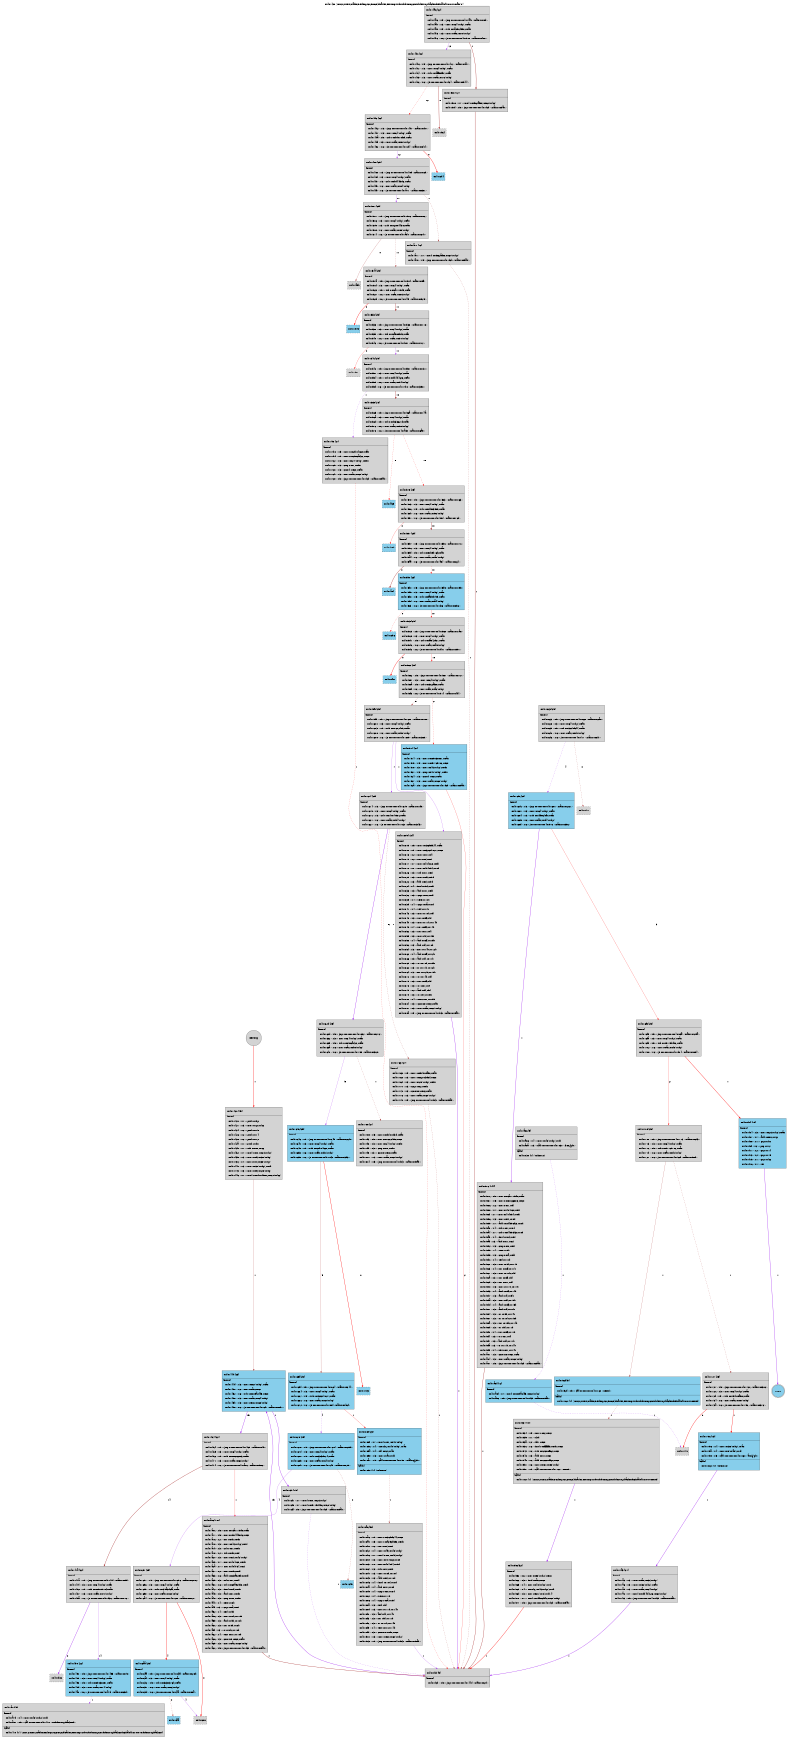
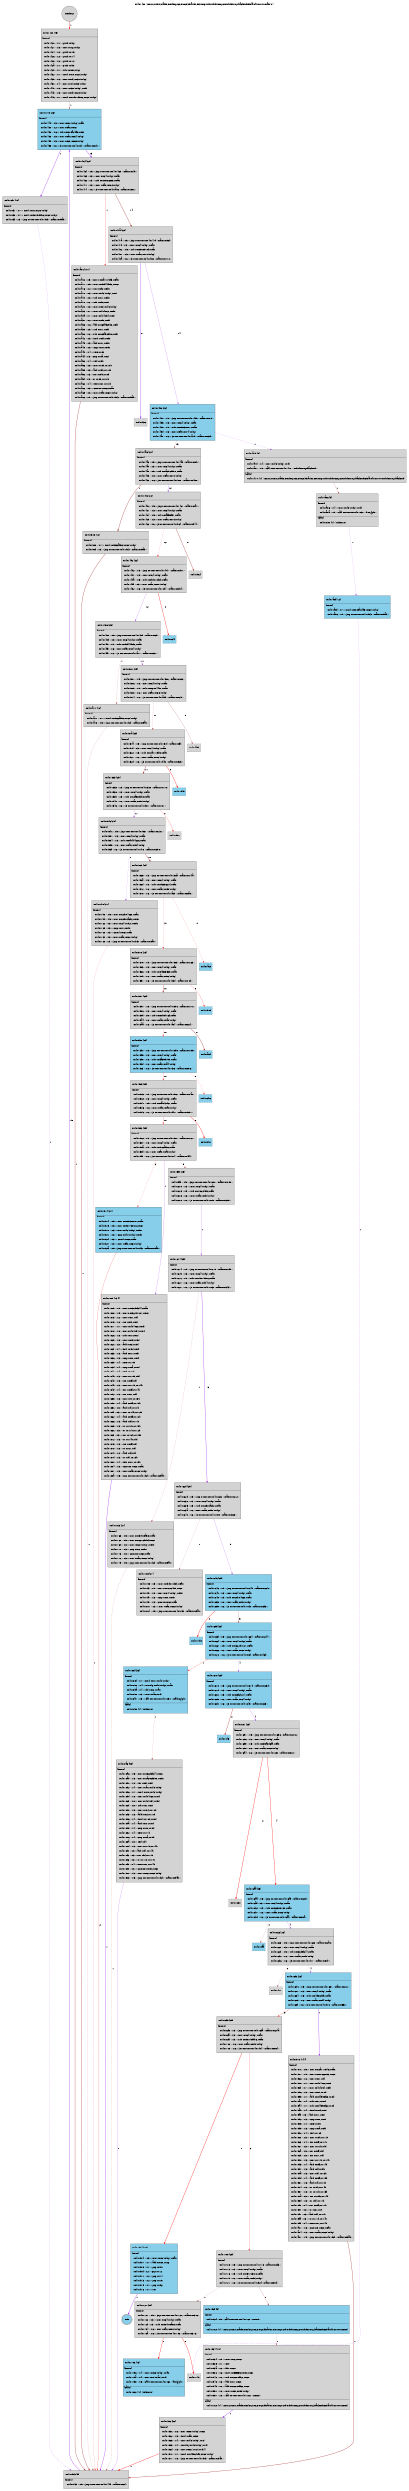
none -> (176, 444)
none -> (336, 487)
(409, 791) -> (164, 1227)
(778, 1391) -> (127, 2319)
(352, 1523) -> (229, 1721)
(645, 1584) -> none
(189, 1706) -> (289, 1924)
